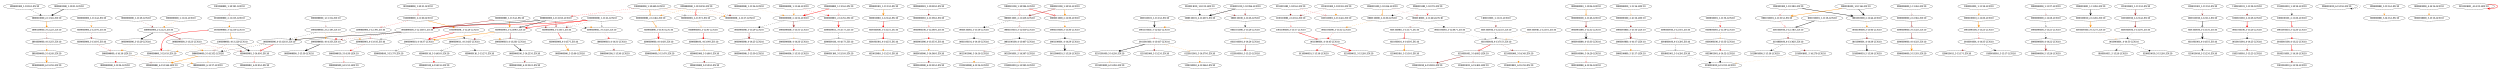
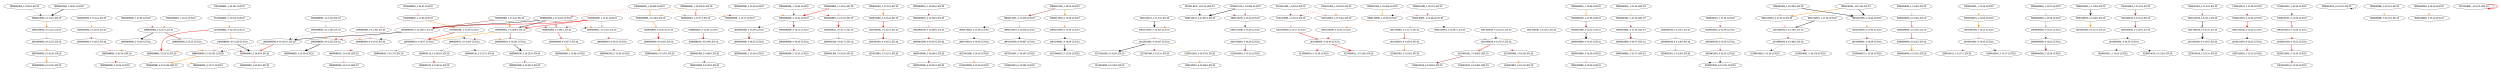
(1019, 6) -> none
(794, 11) -> (794, 11)
(1496, 18) -> none
(394, 36) -> (394, 36)
